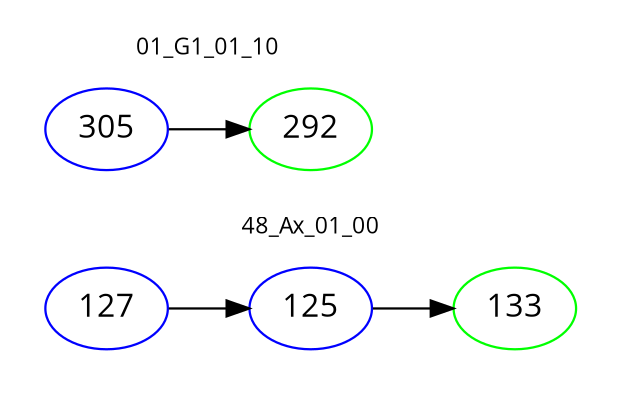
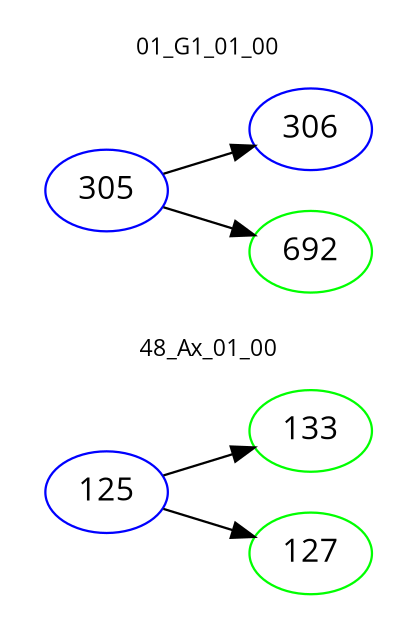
(209, 49) -> (209, 49)
none -> (311, 129)
(311, 129) -> (311, 252)
(107, 308) -> (311, 553)
(198, 308) -> (198, 519)
